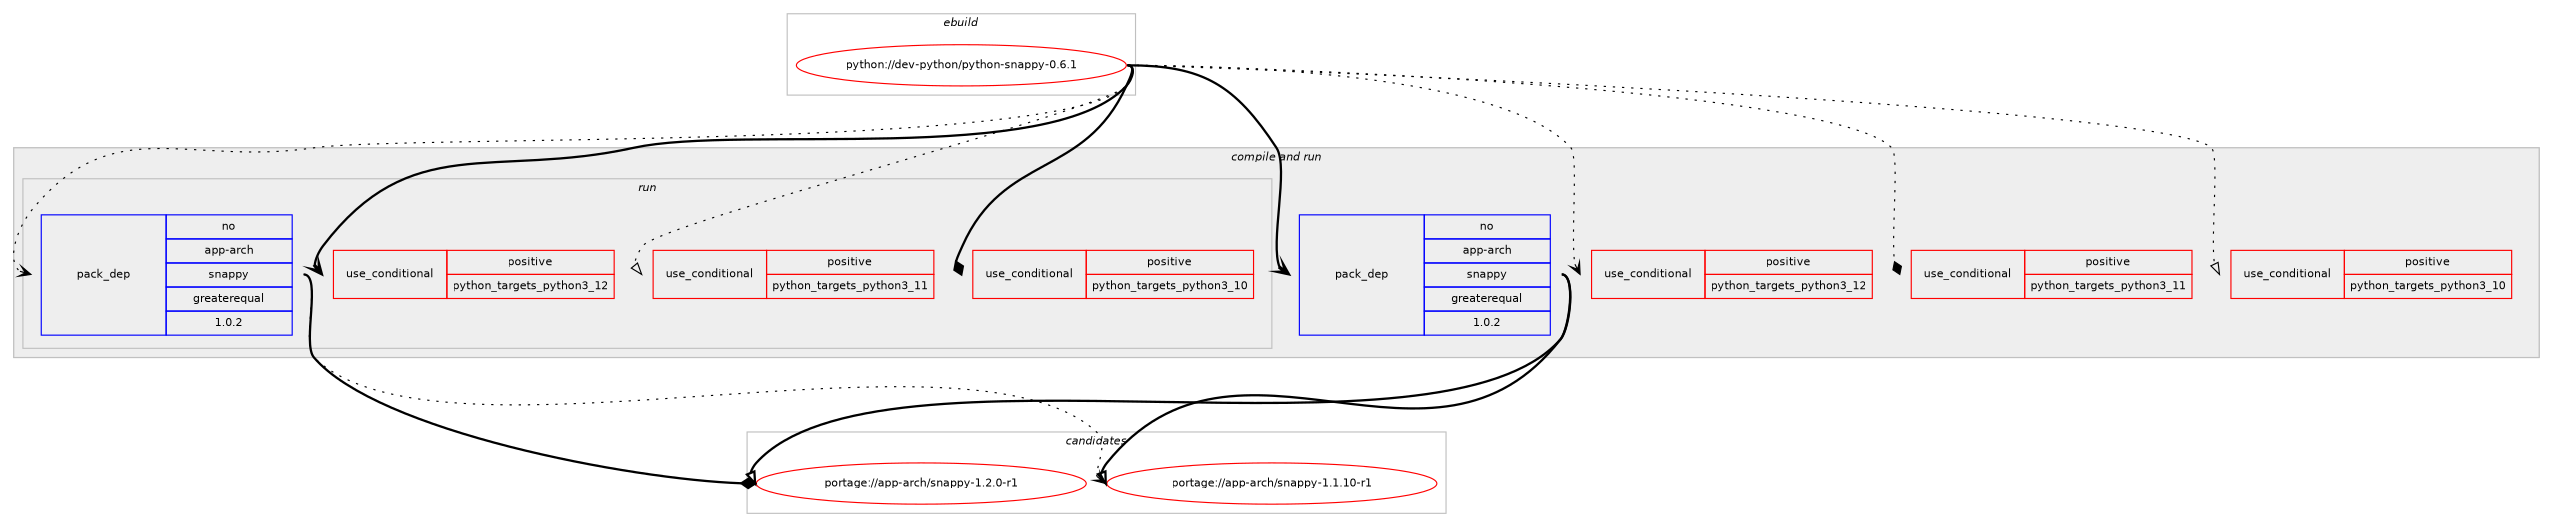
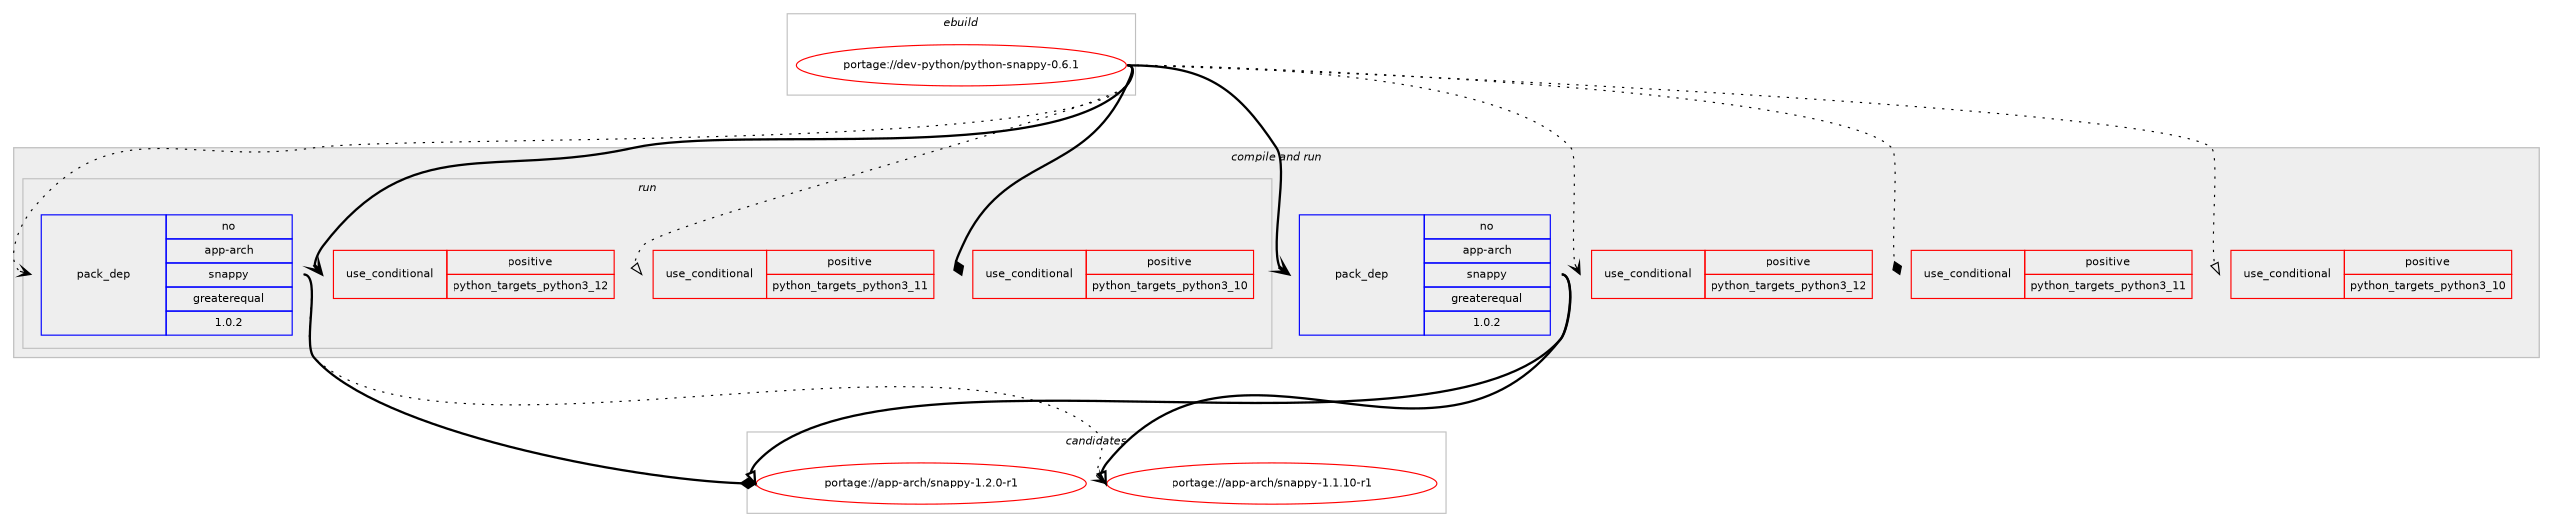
(961, 65) -> (961, 65)
